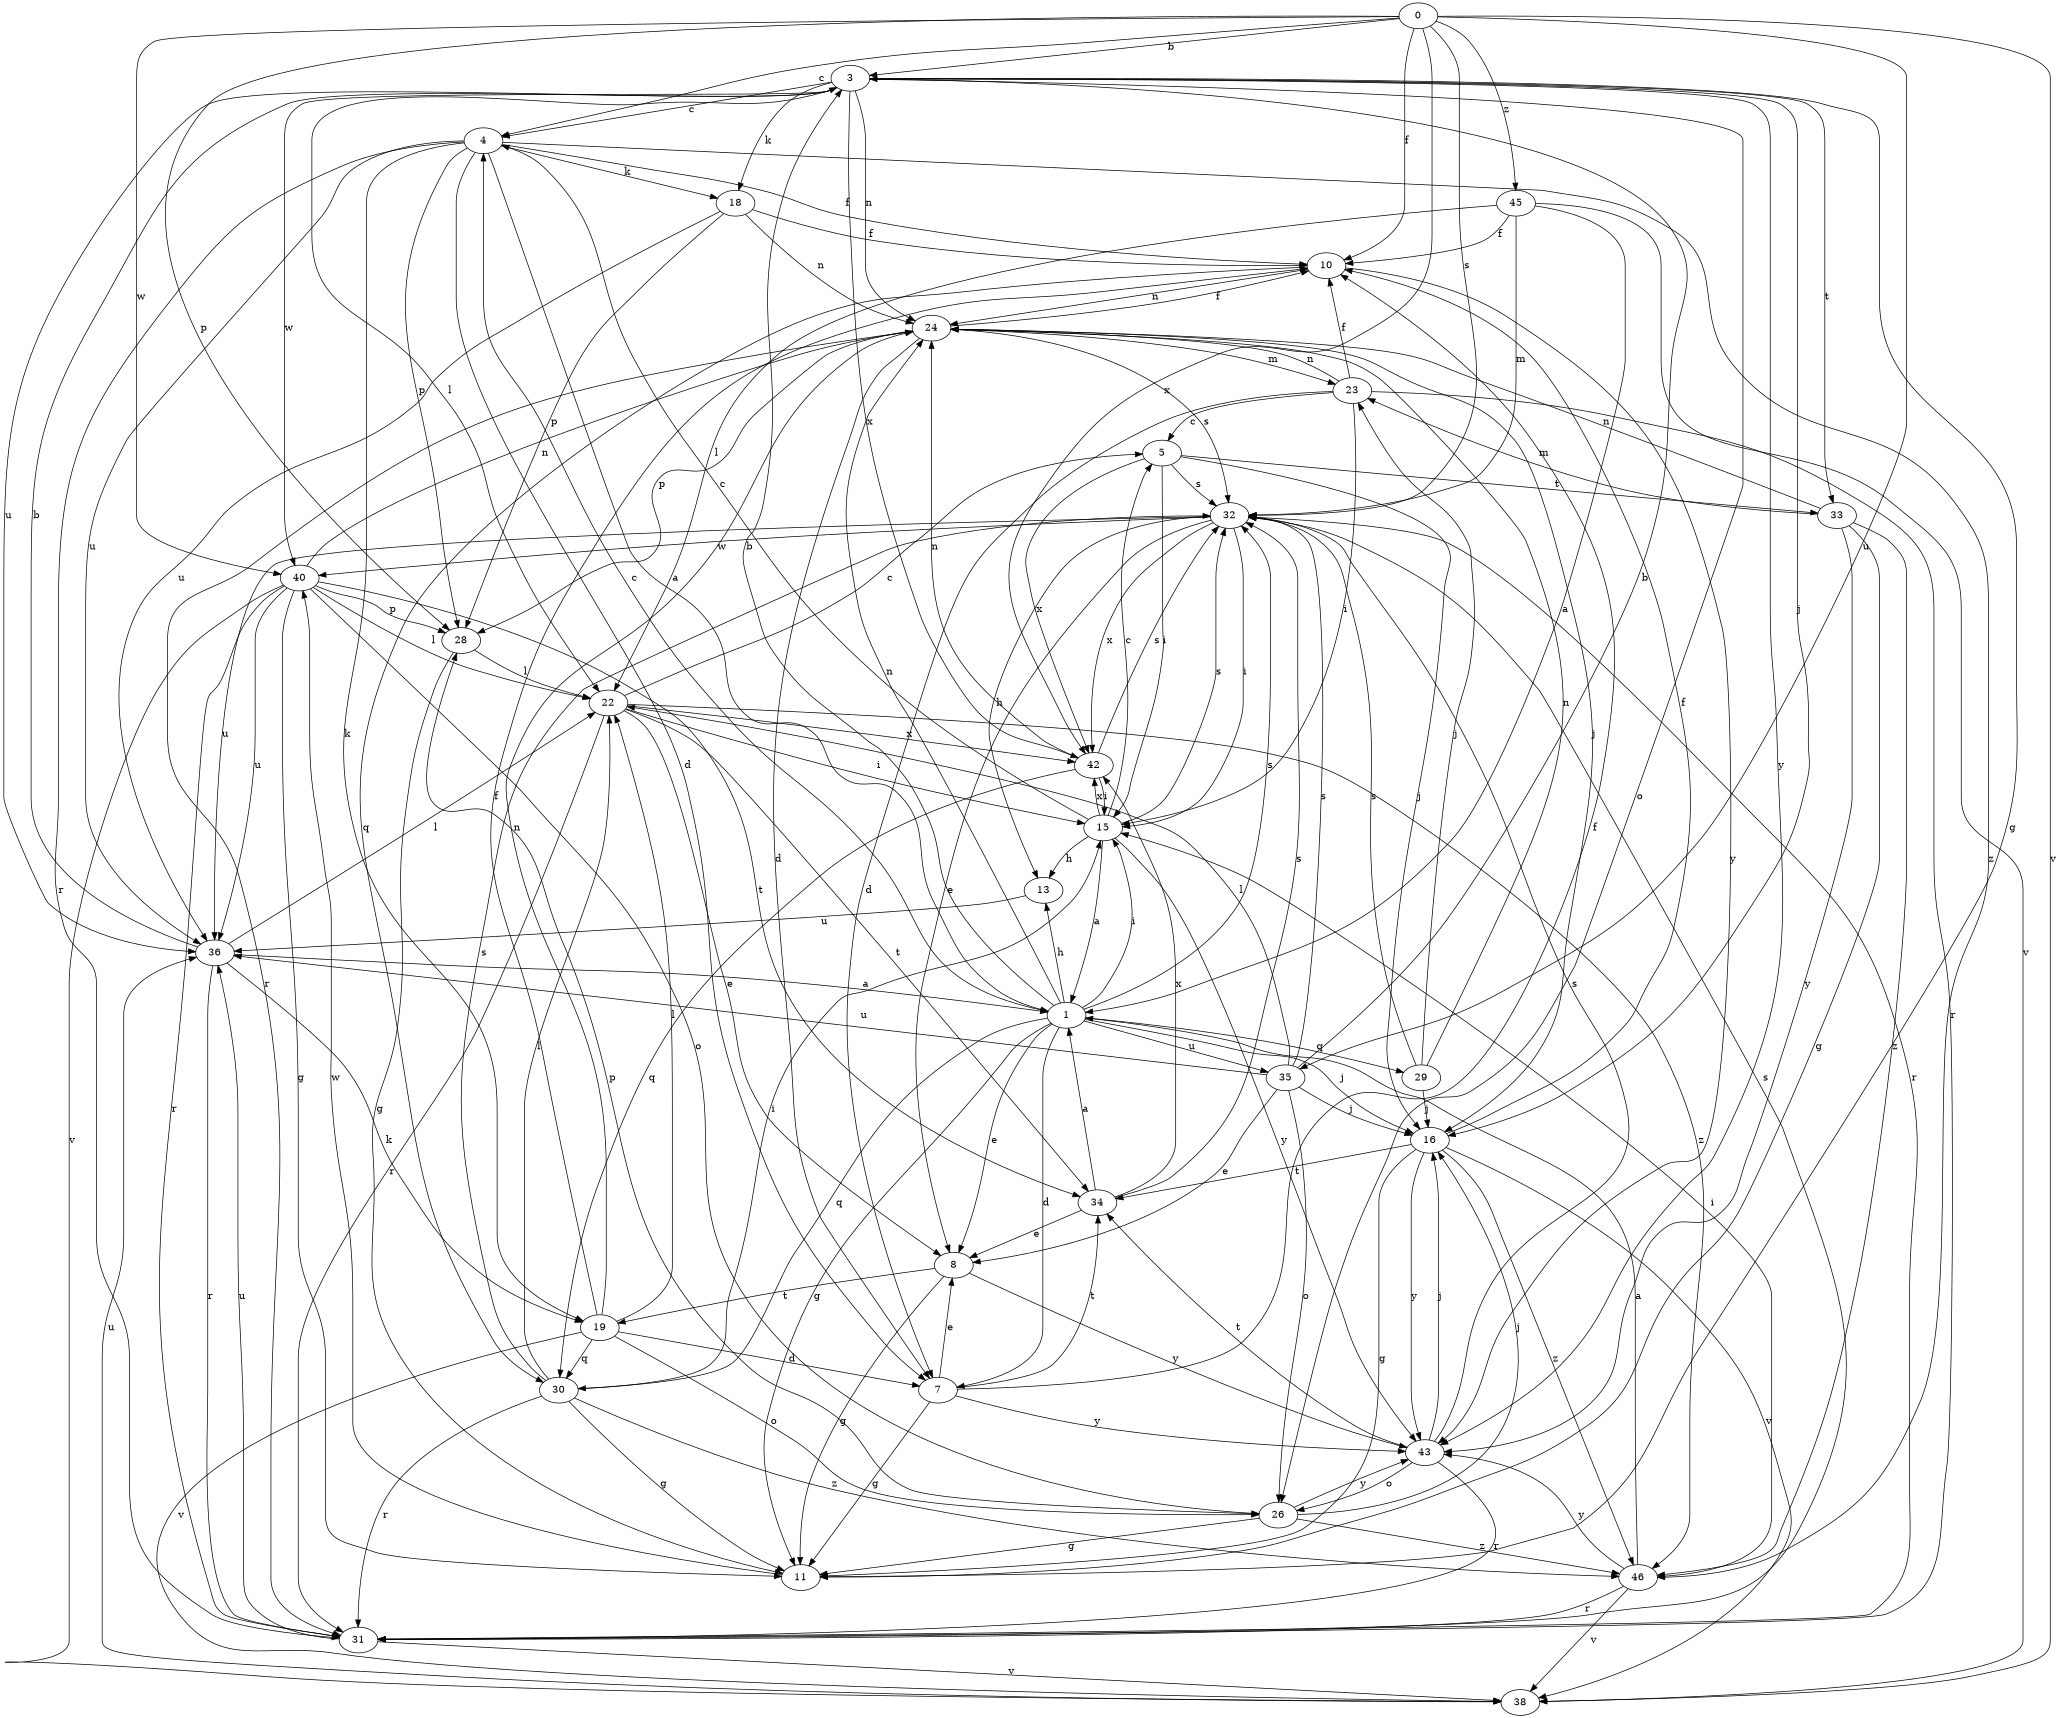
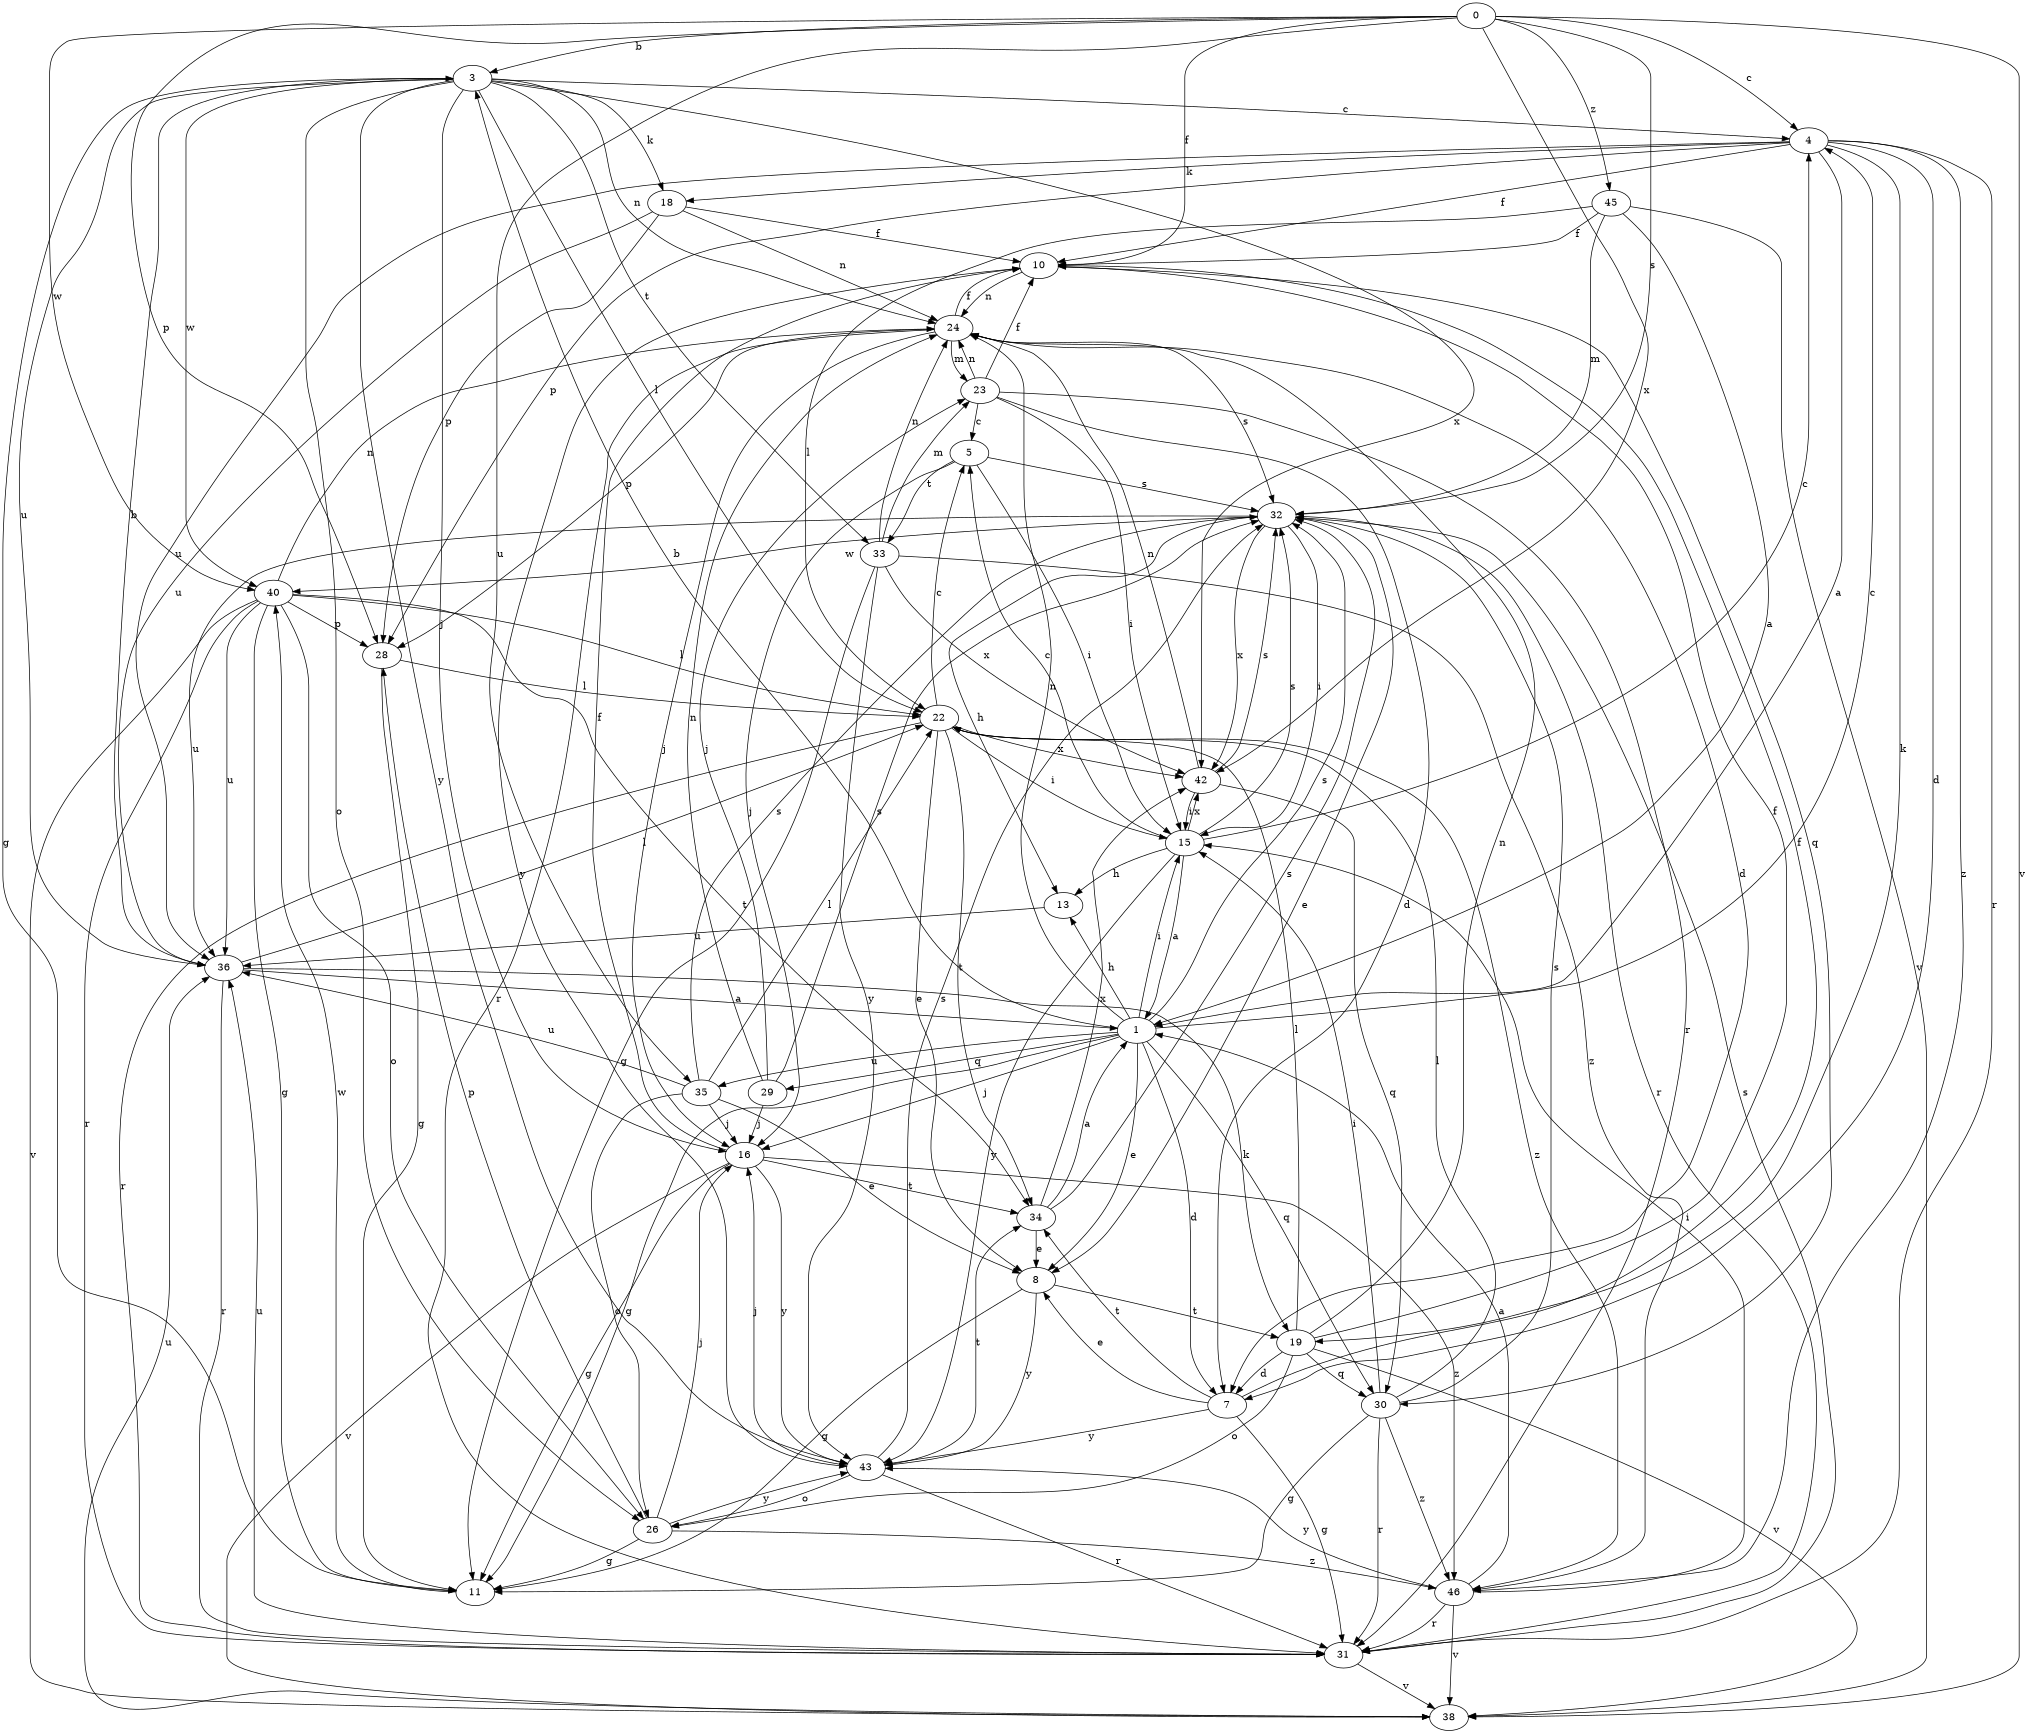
(1685, 295) -> none
(1028, 576) -> (1016, 690)
(872, 1481) -> (1310, 1516)
